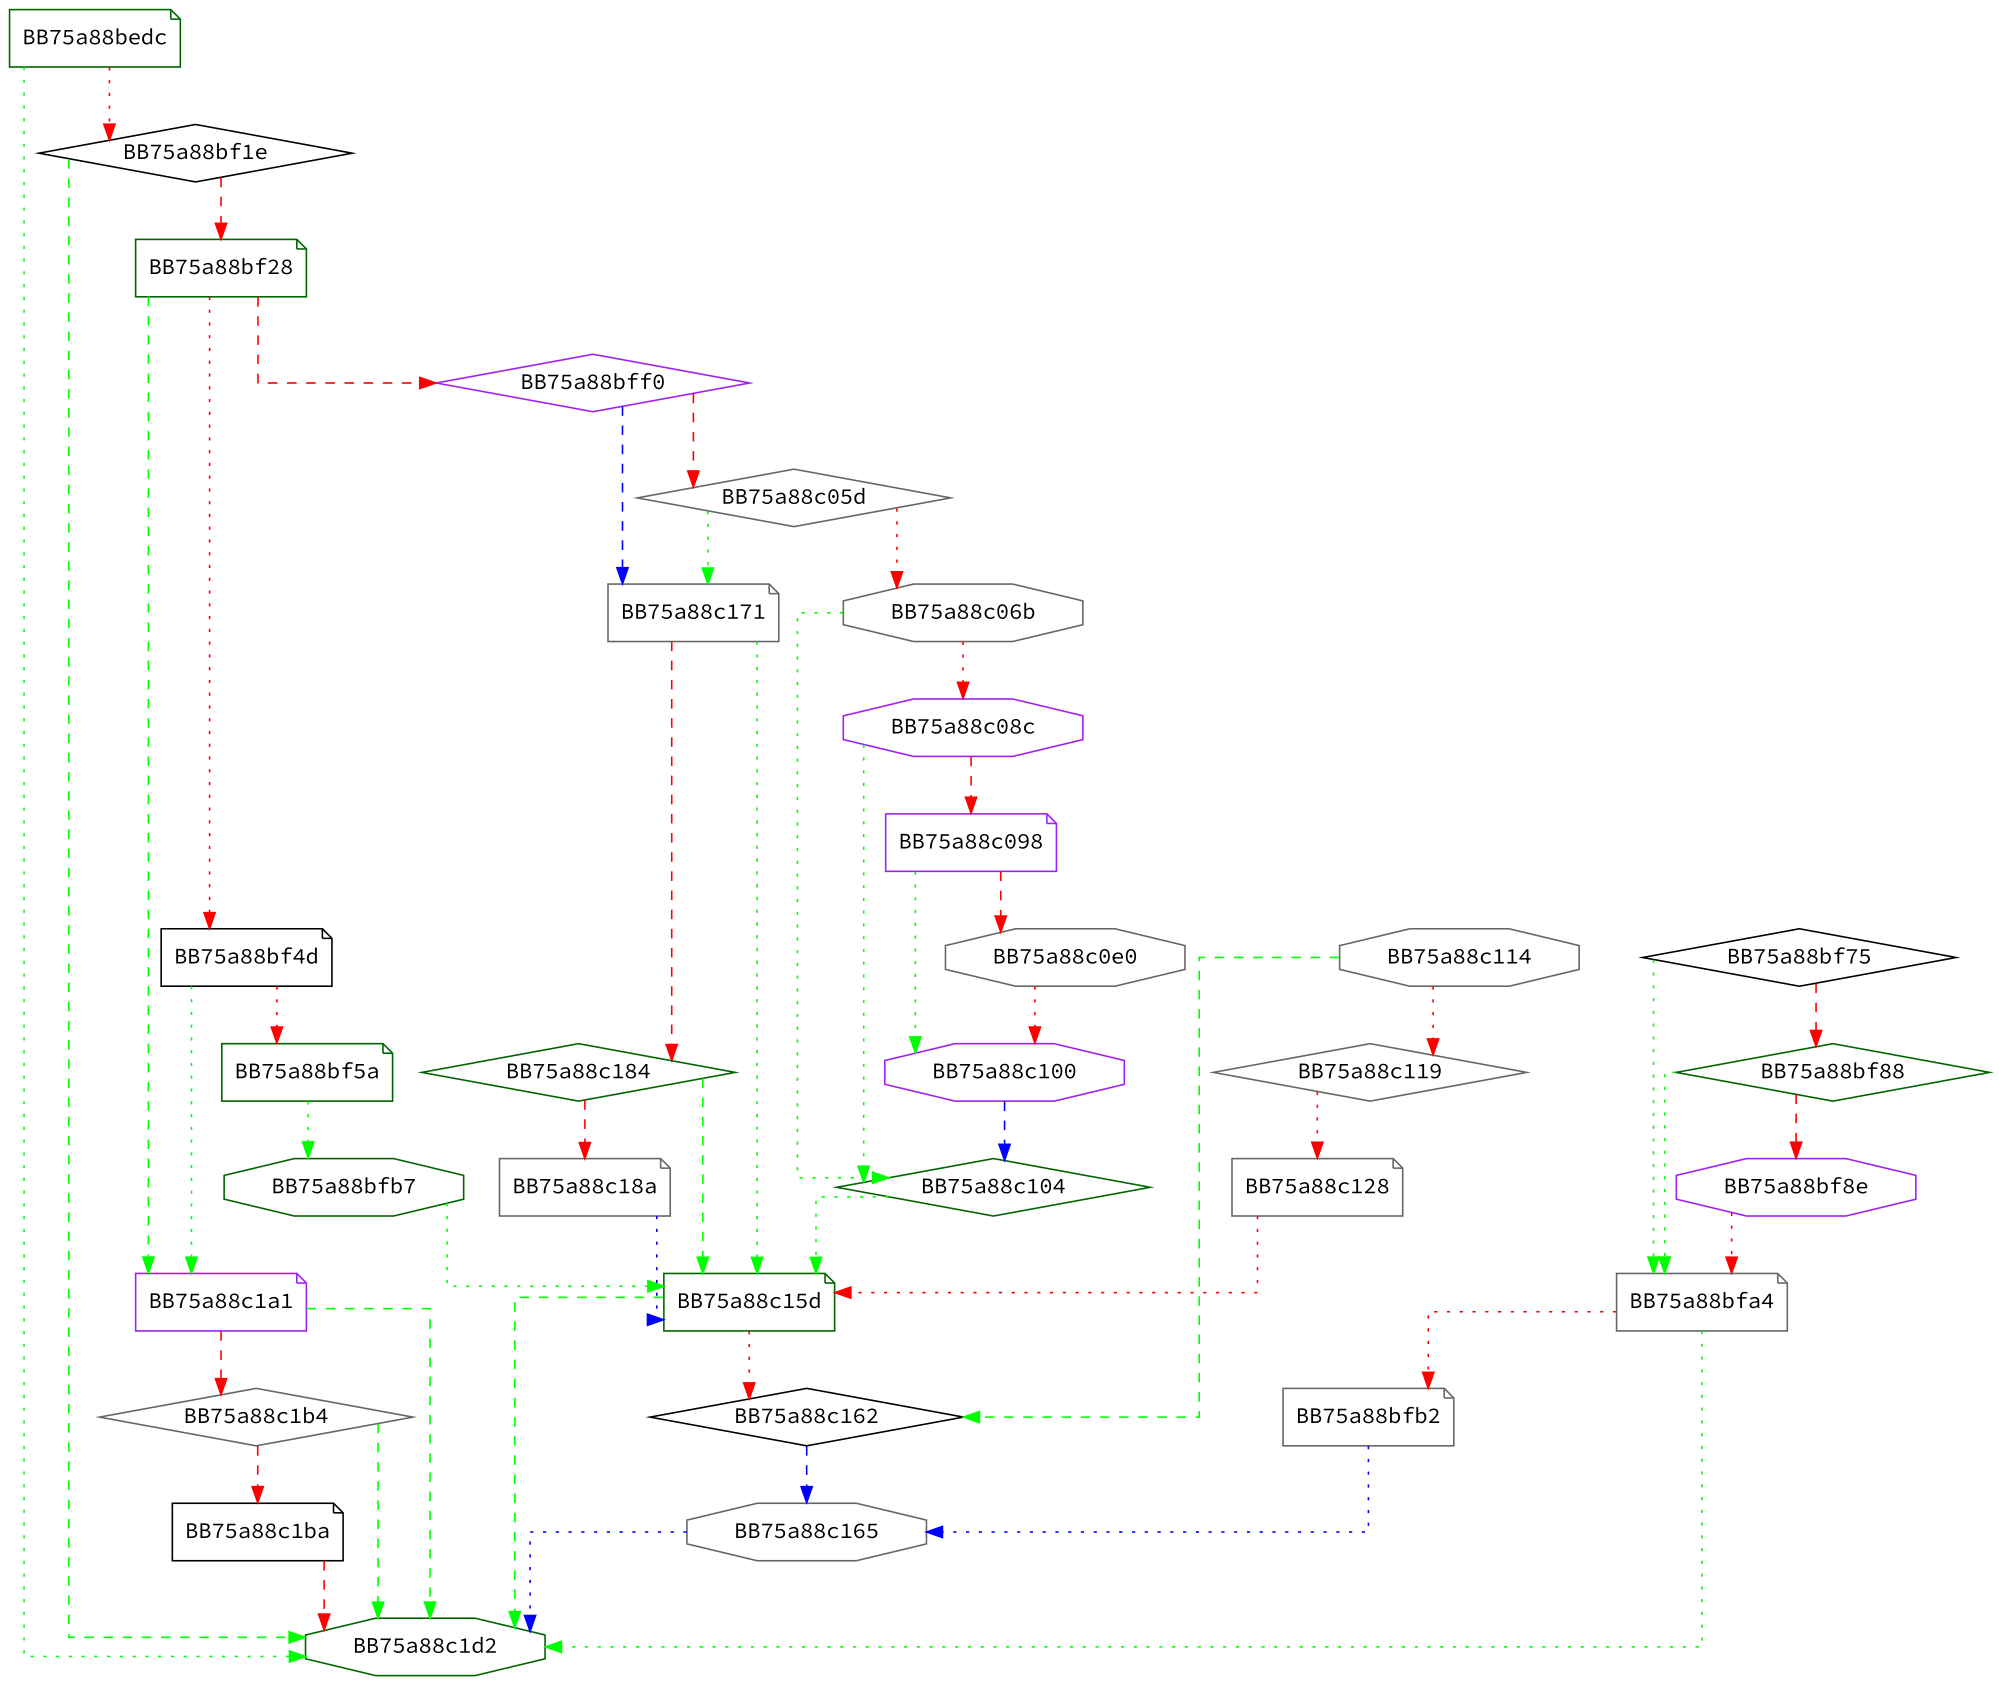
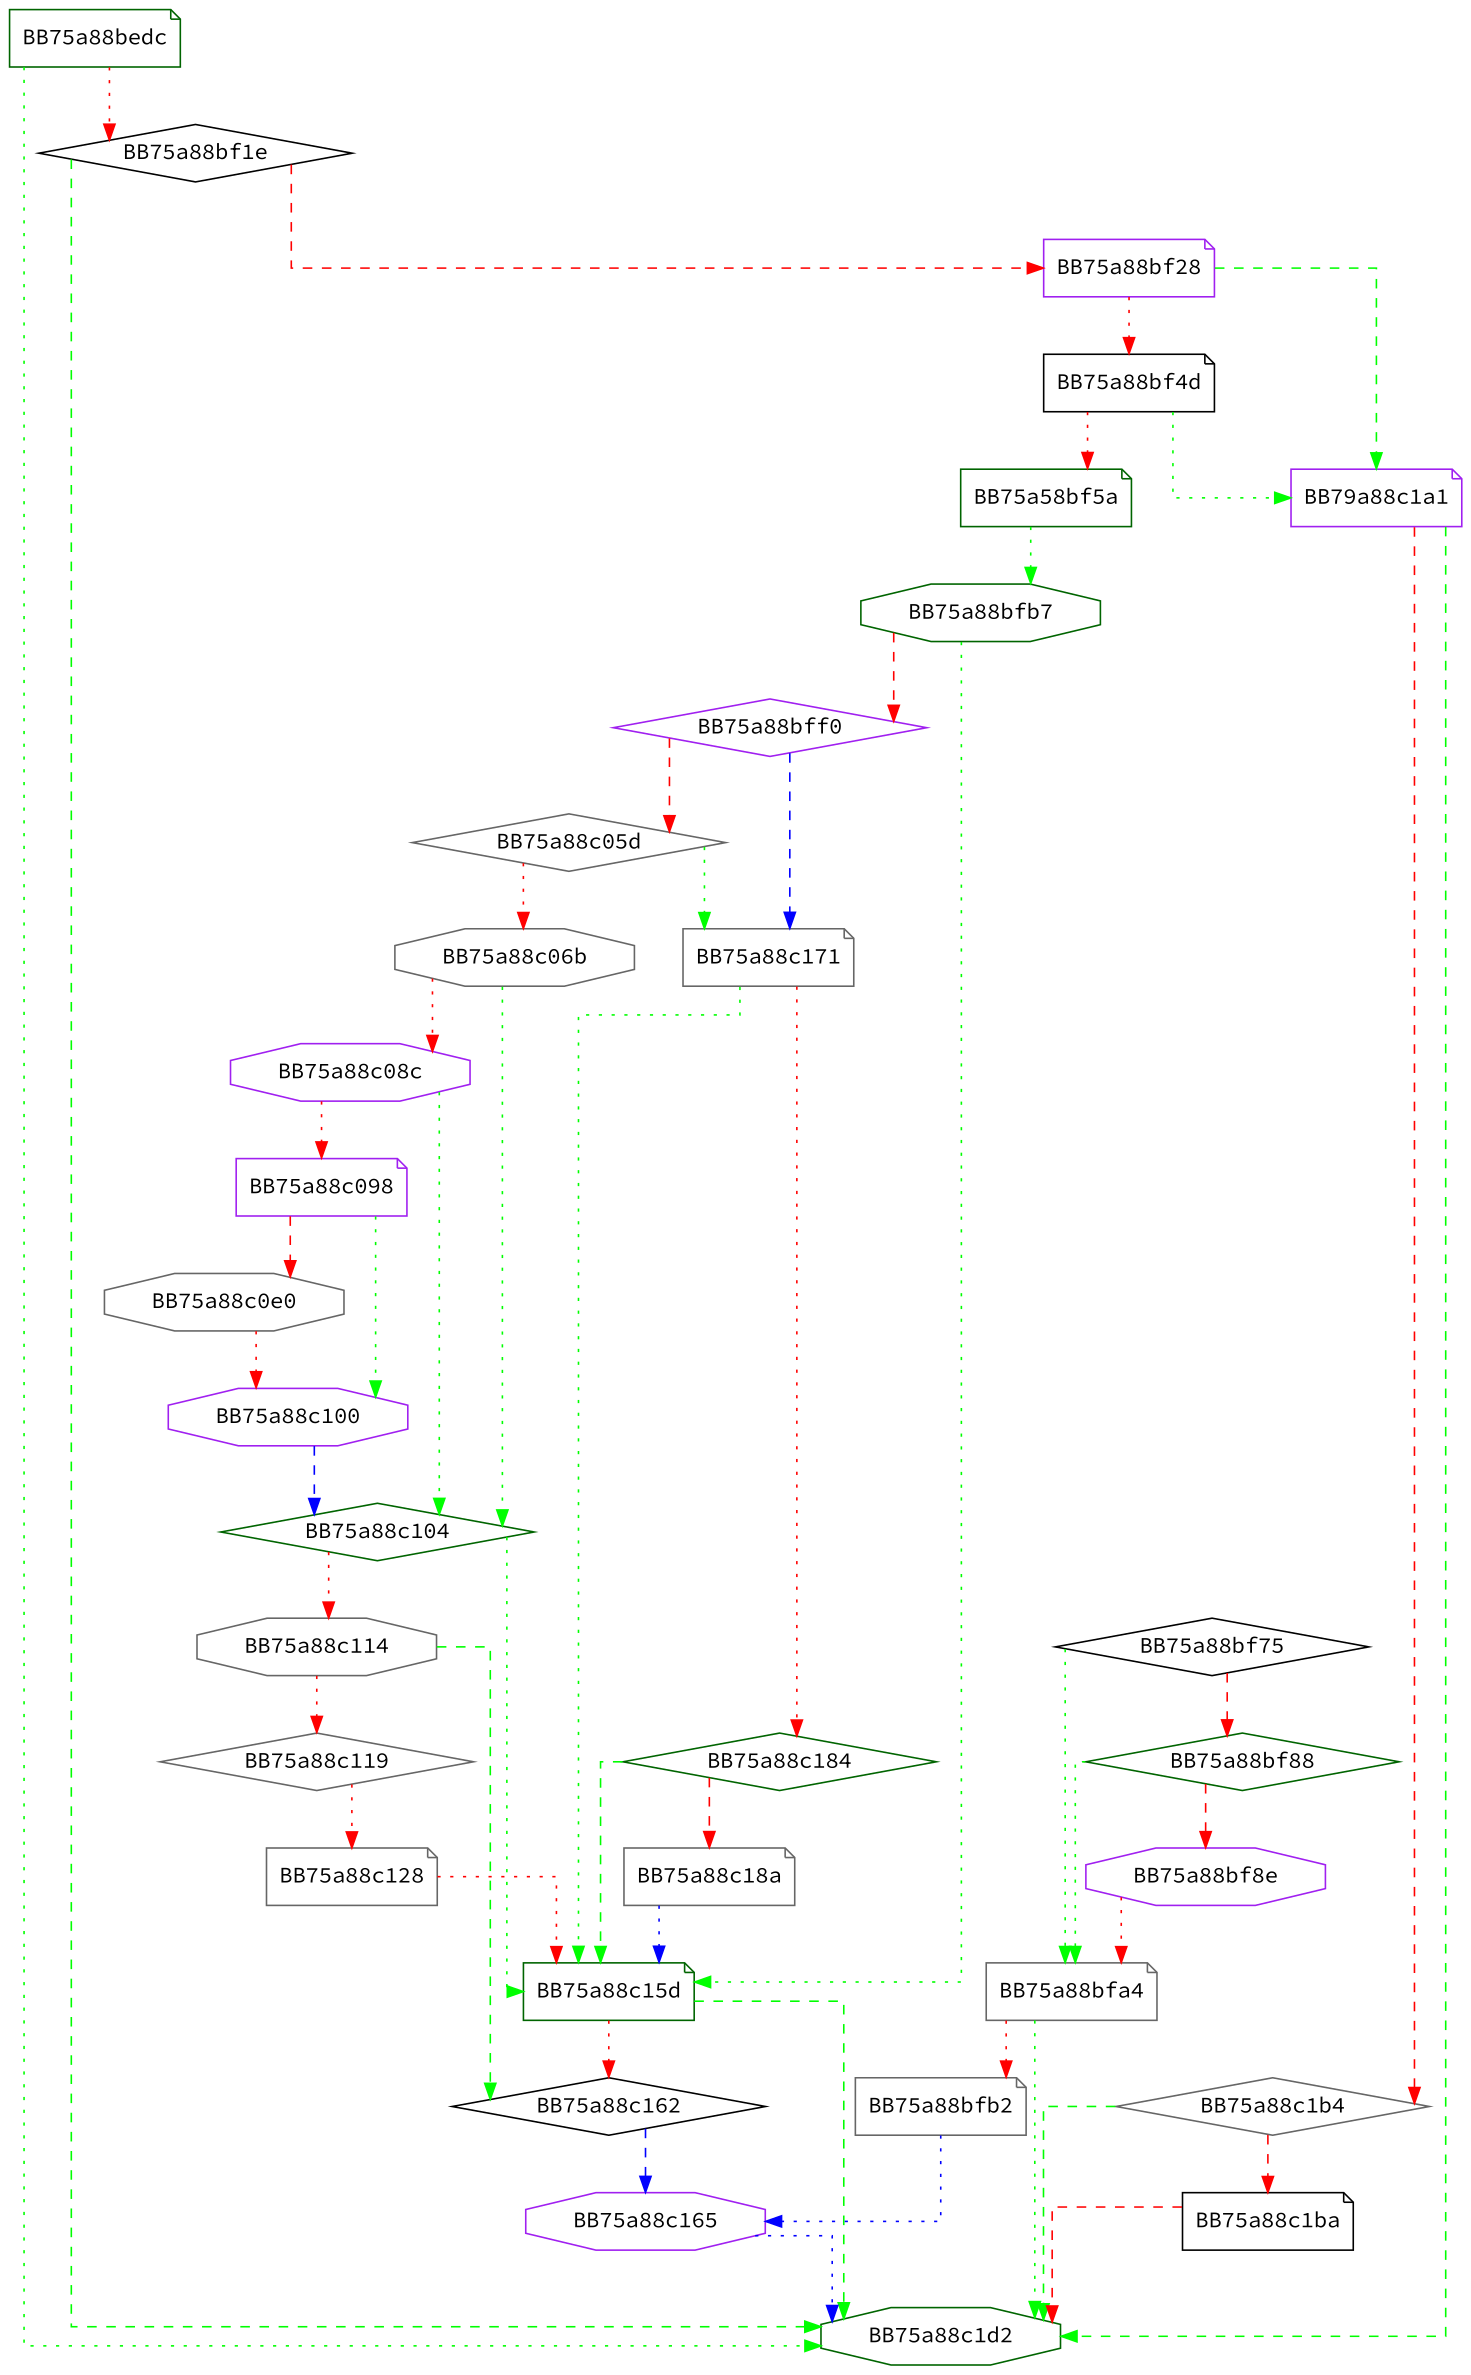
(221, 268) -> (1129, 268)
(296, 383) -> (894, 669)
(971, 777) -> (322, 1122)
(672, 843) -> (797, 1353)
(307, 1072) -> (1046, 498)
(221, 1302) -> (1376, 498)
(807, 1532) -> (646, 2221)
none -> (329, 1577)
